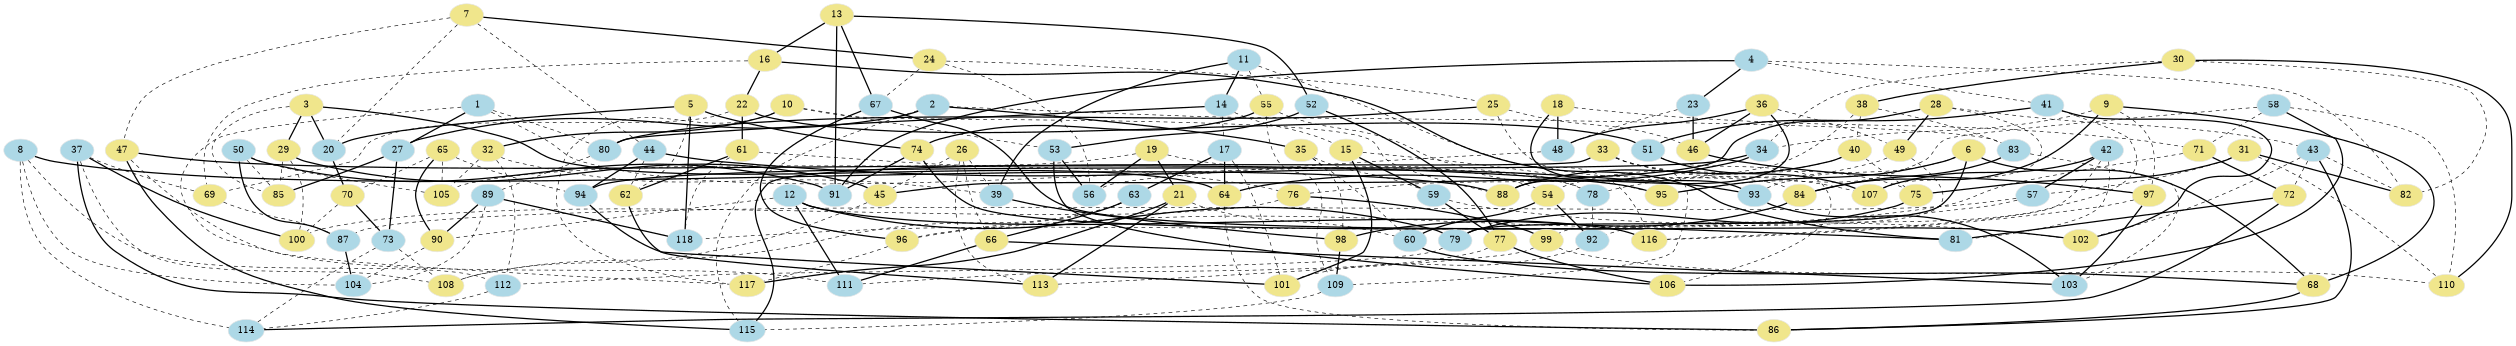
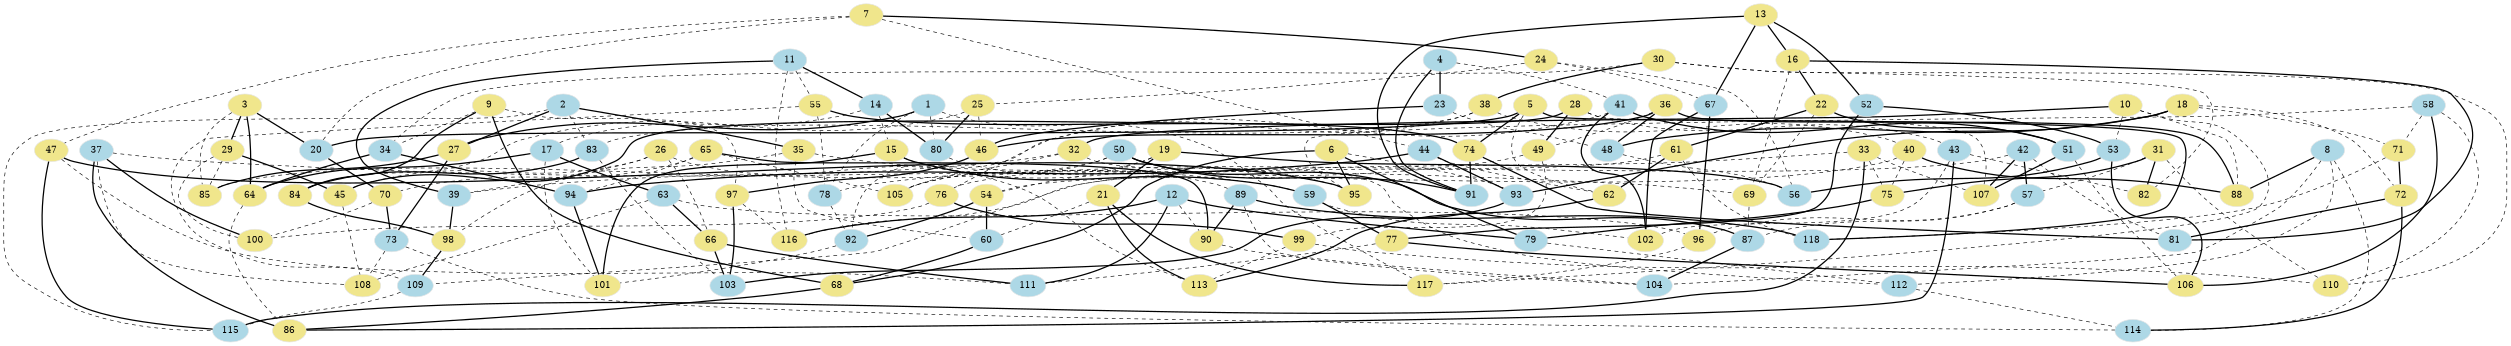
(2102, 75) -> none
(2448, 78) -> (2200, 75)
(398, 150) -> (454, 150)
(2301, 173) -> (2292, 117)
